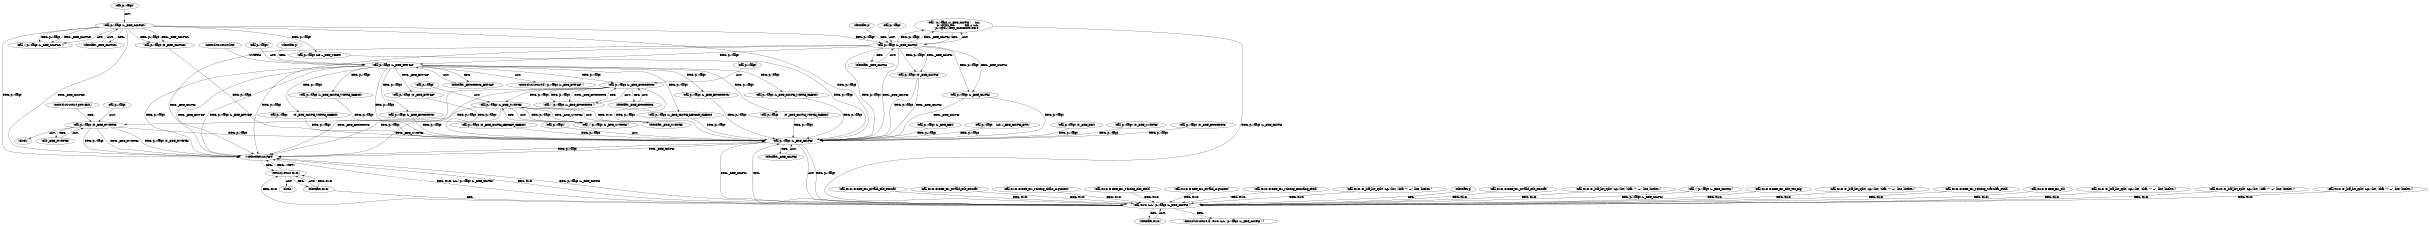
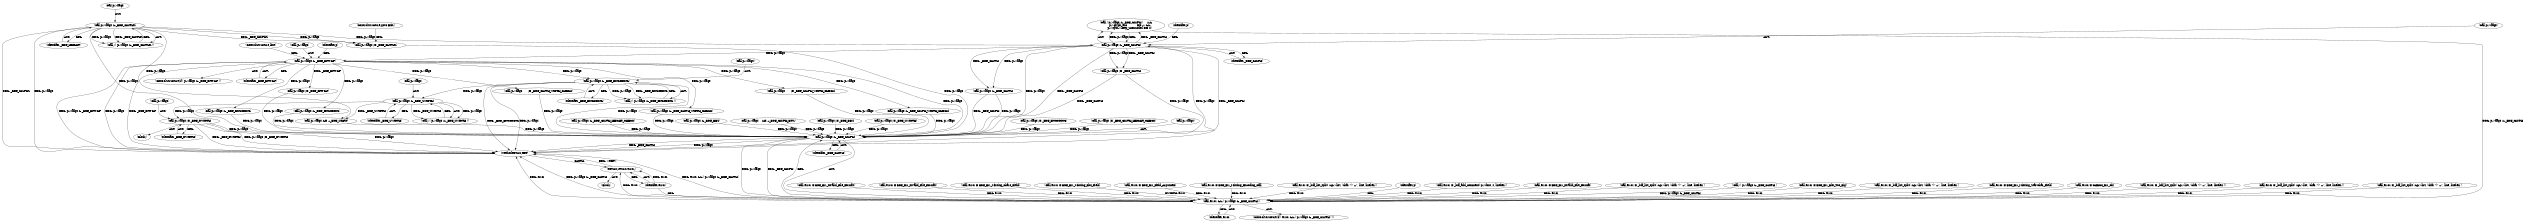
none -> (142, 35)
(100, 45) -> (64, 45)
(256, 55) -> (295, 53)
(560, 69) -> none
(473, 85) -> (260, 81)
(83, 114) -> (376, 34)
(605, 115) -> (405, 111)
(394, 134) -> (364, 106)
(55, 141) -> (178, 137)
(270, 165) -> (580, 161)
none -> (1472, 185)
(1036, 189) -> (991, 185)
(1202, 189) -> (1150, 185)
(1286, 189) -> (1232, 185)
(2048, 189) -> (2095, 185)
(1152, 197) -> (1175, 193)
(1201, 213) -> (1270, 210)
